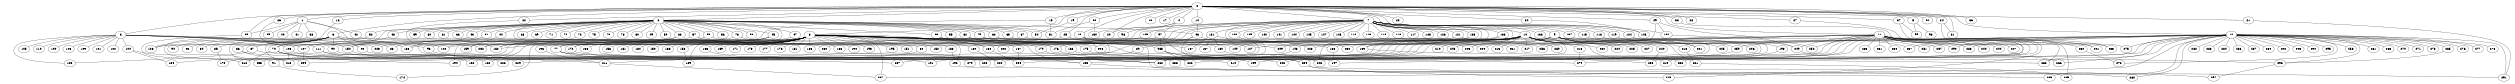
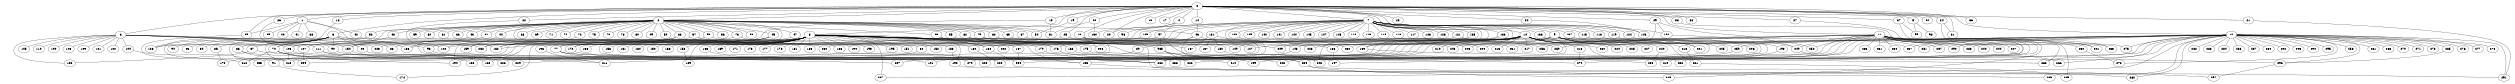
none -> (1894, 40)
(172, 63) -> none
(743, 71) -> none
